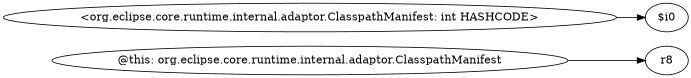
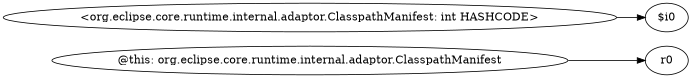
(667, 60) -> (667, 60)
